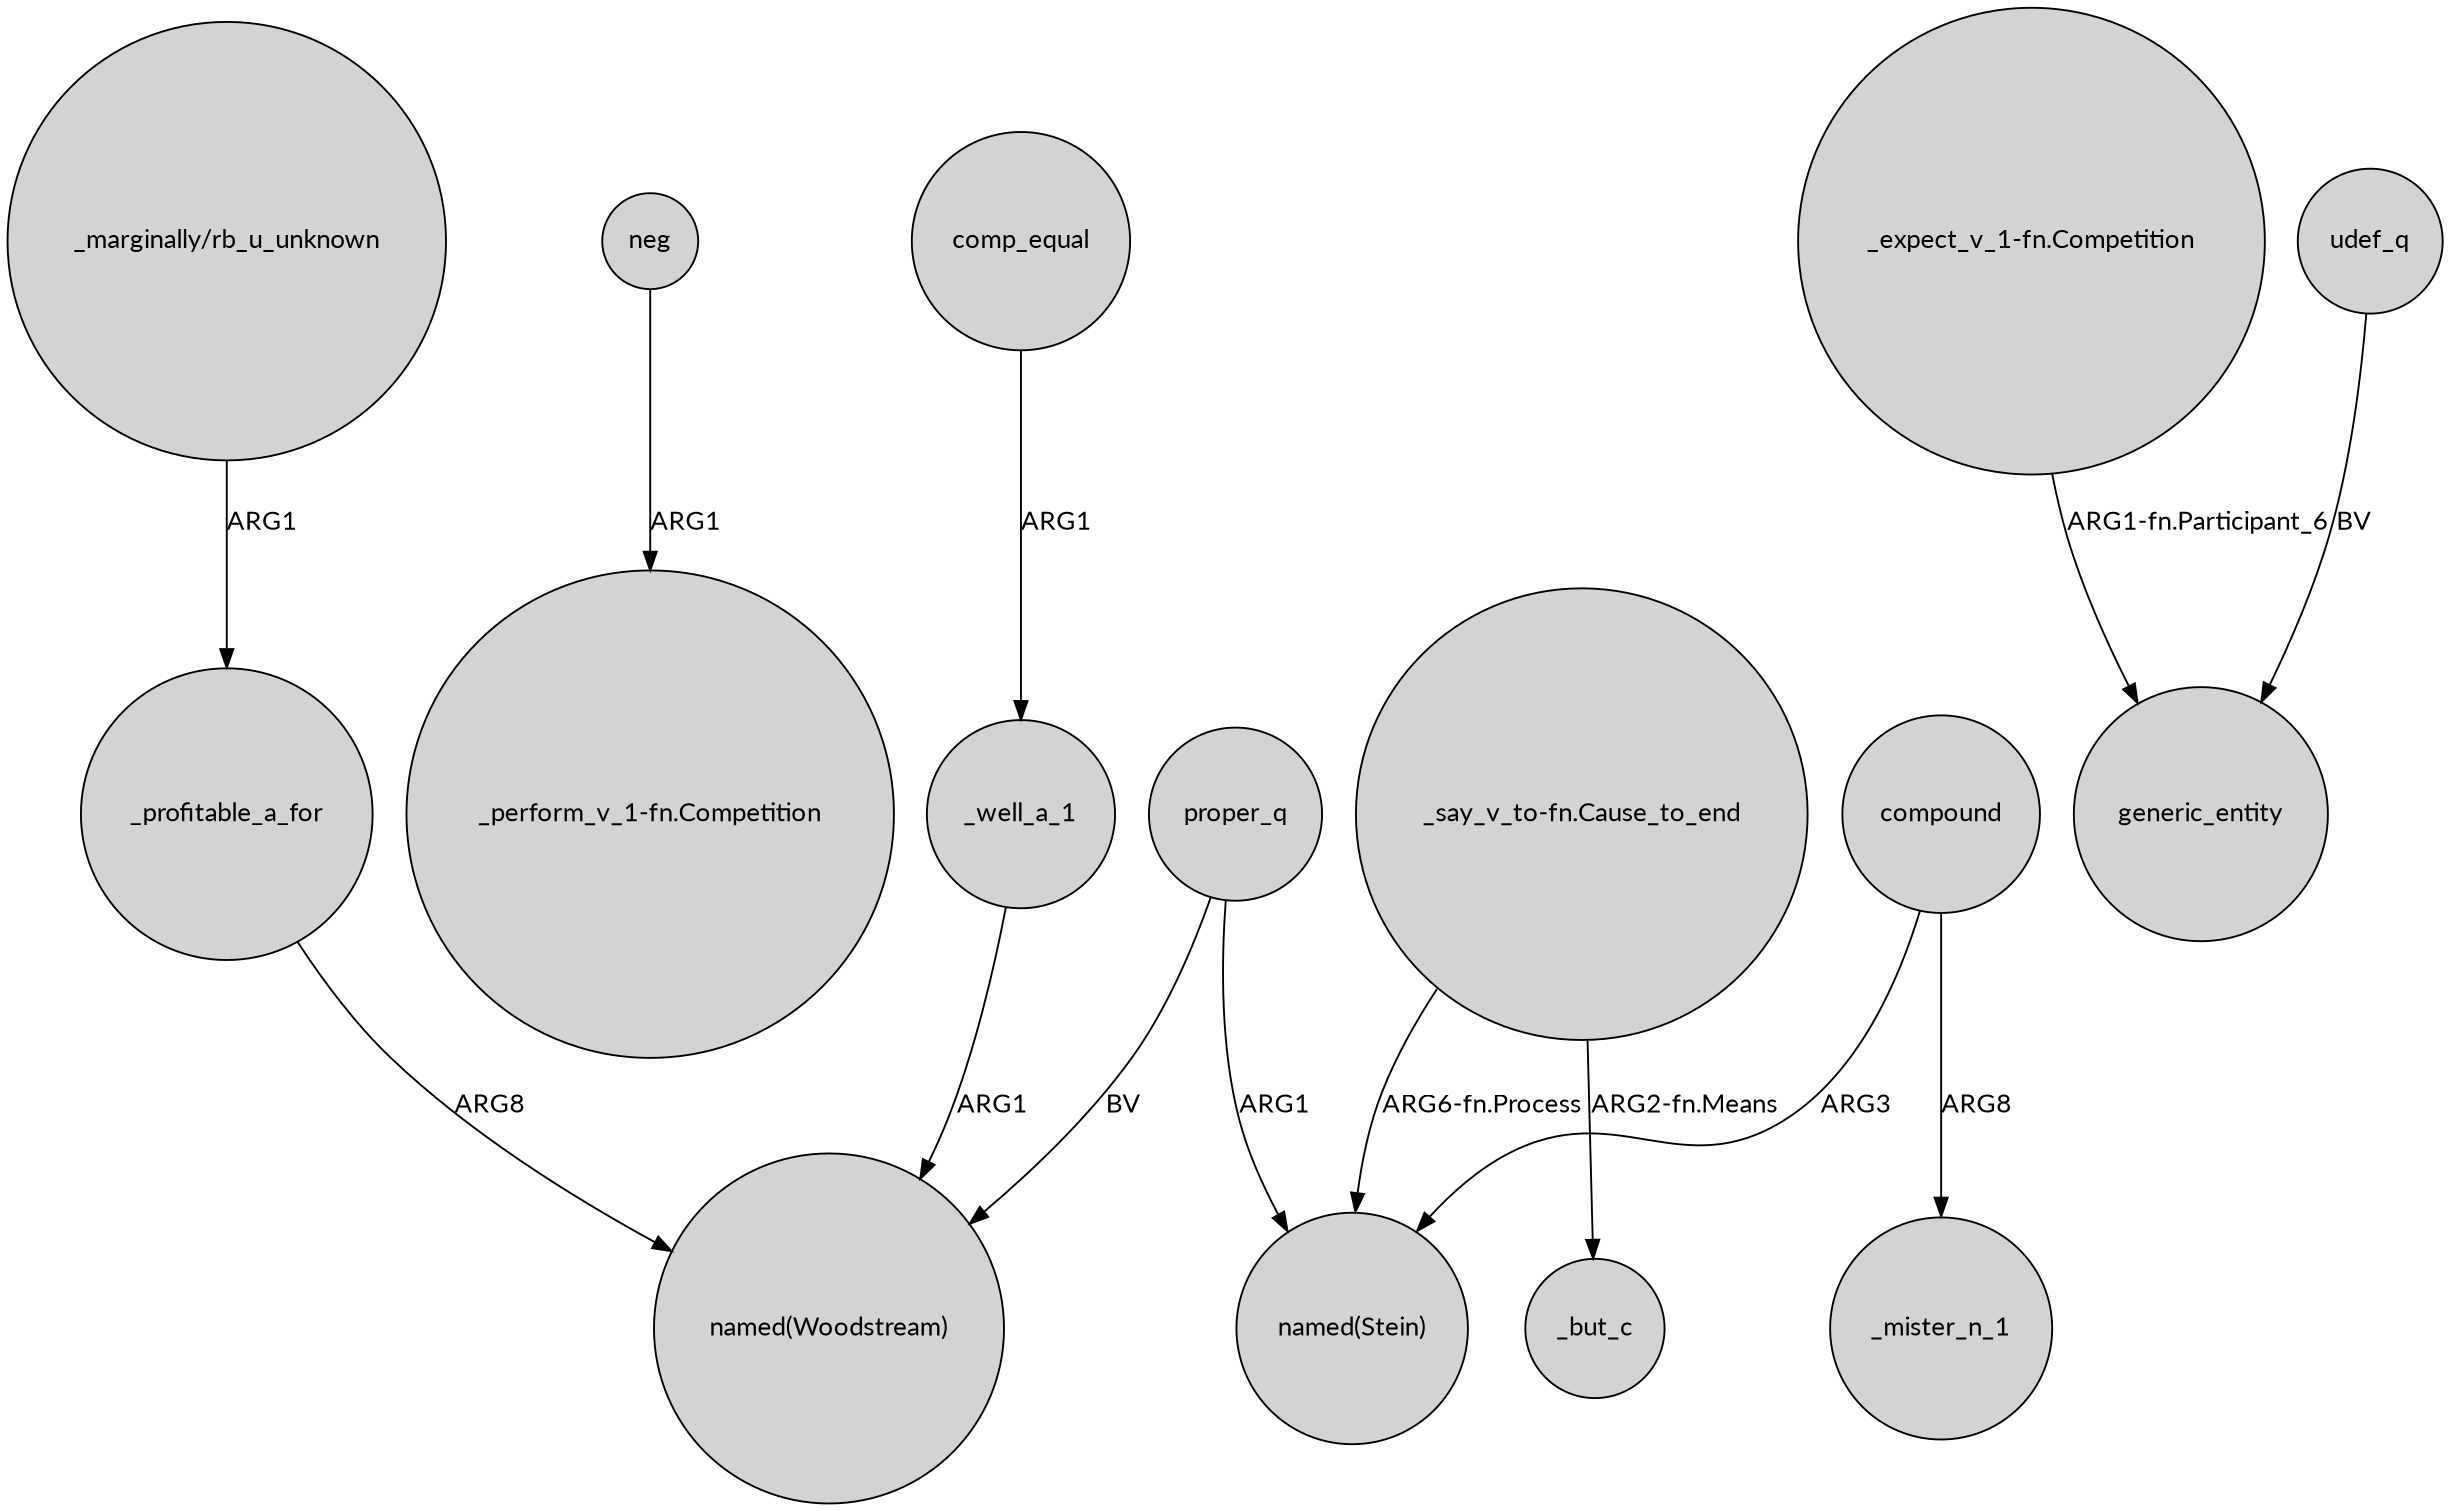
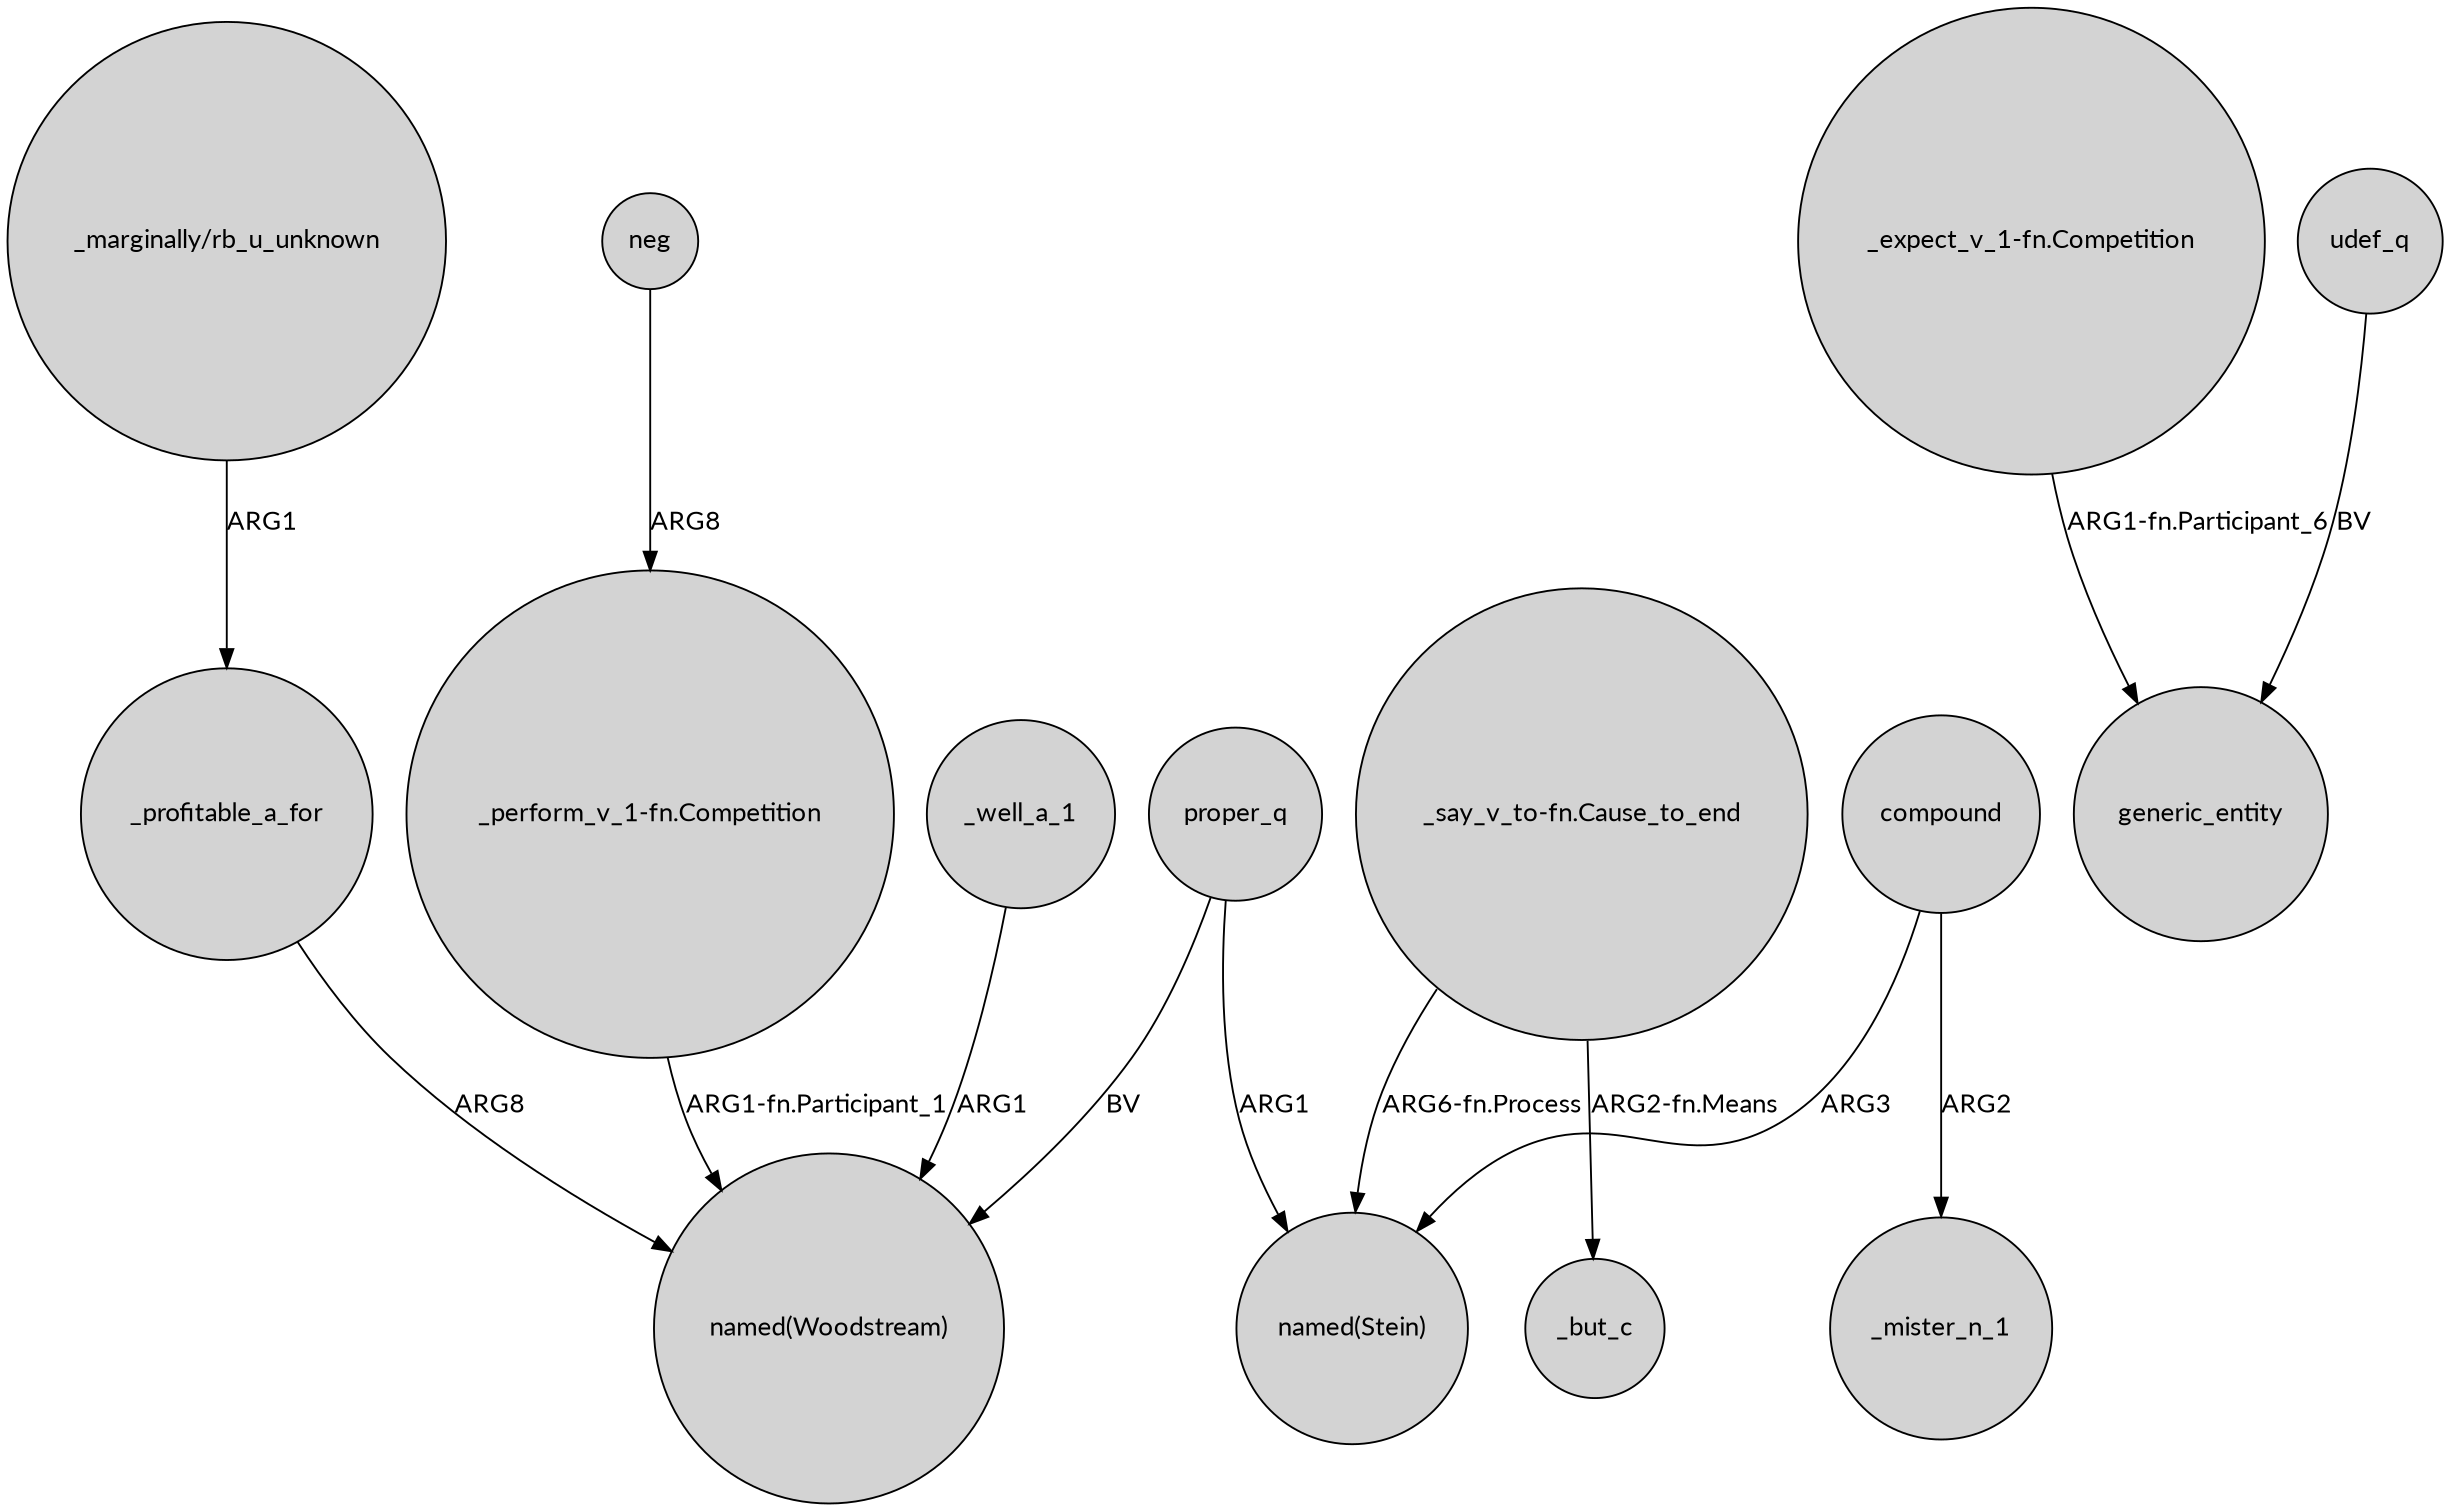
(1021, 241) -> none
(686, 523) -> (686, 523)
(1977, 1106) -> (1977, 1106)
none -> (685, 1117)
